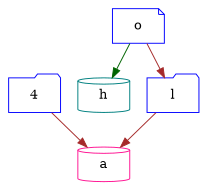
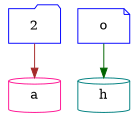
(35, 95) -> (35, 26)
(173, 95) -> none
